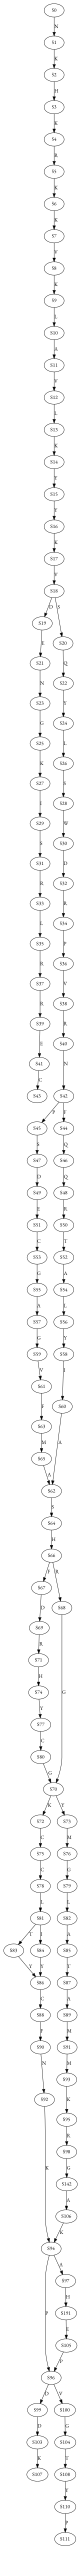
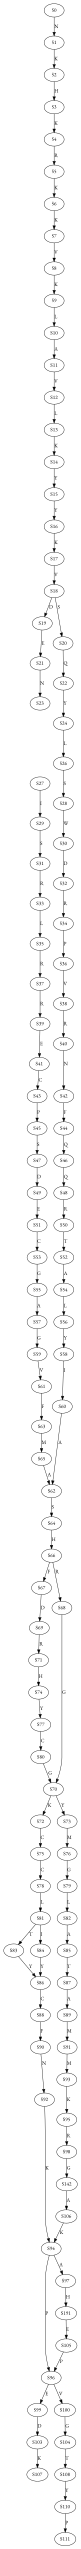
(40, 744) -> none
(52, 1111) -> (37, 1110)
(47, 2394) -> (47, 2394)
